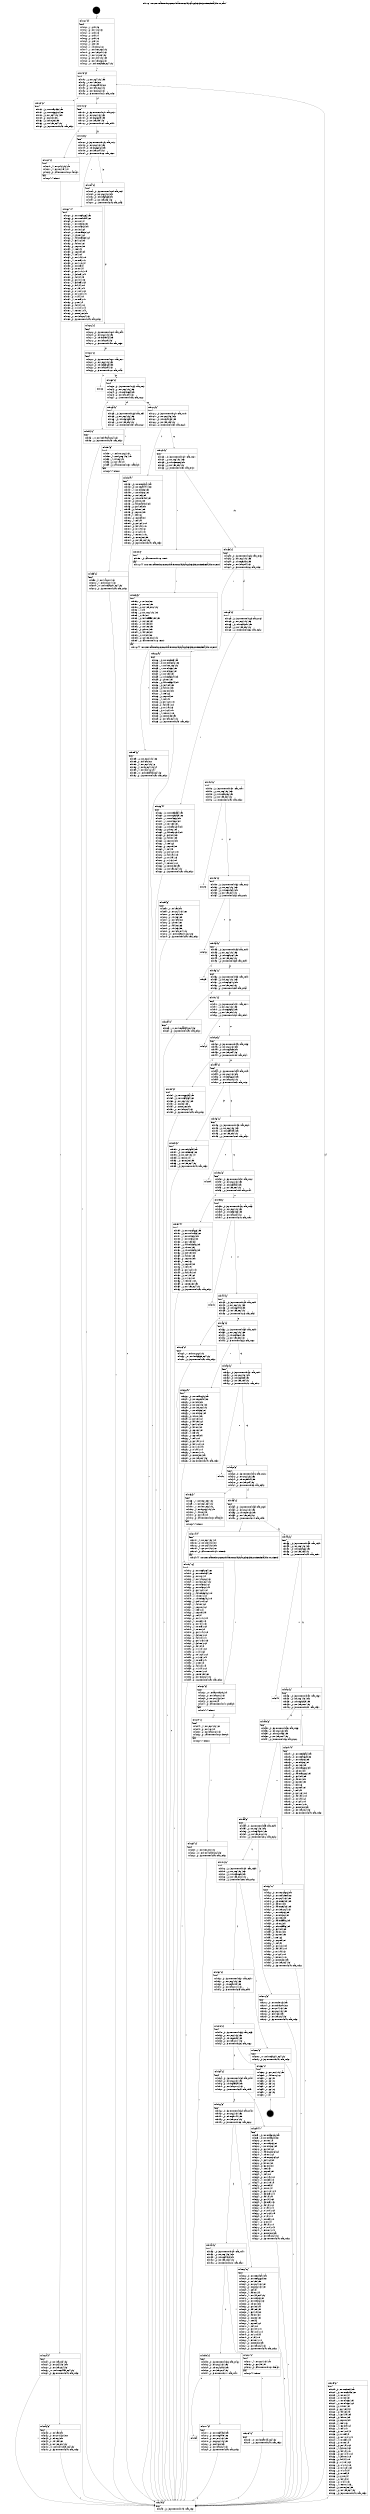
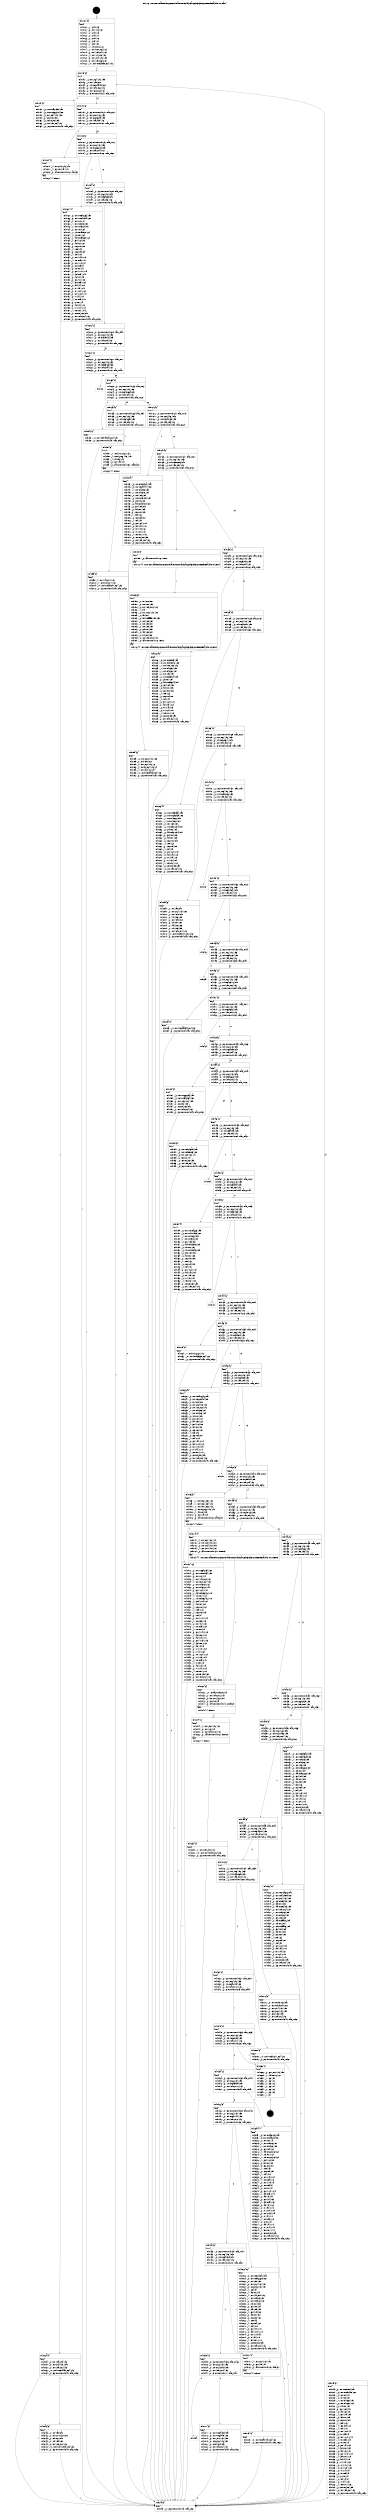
none -> (224, 737)
